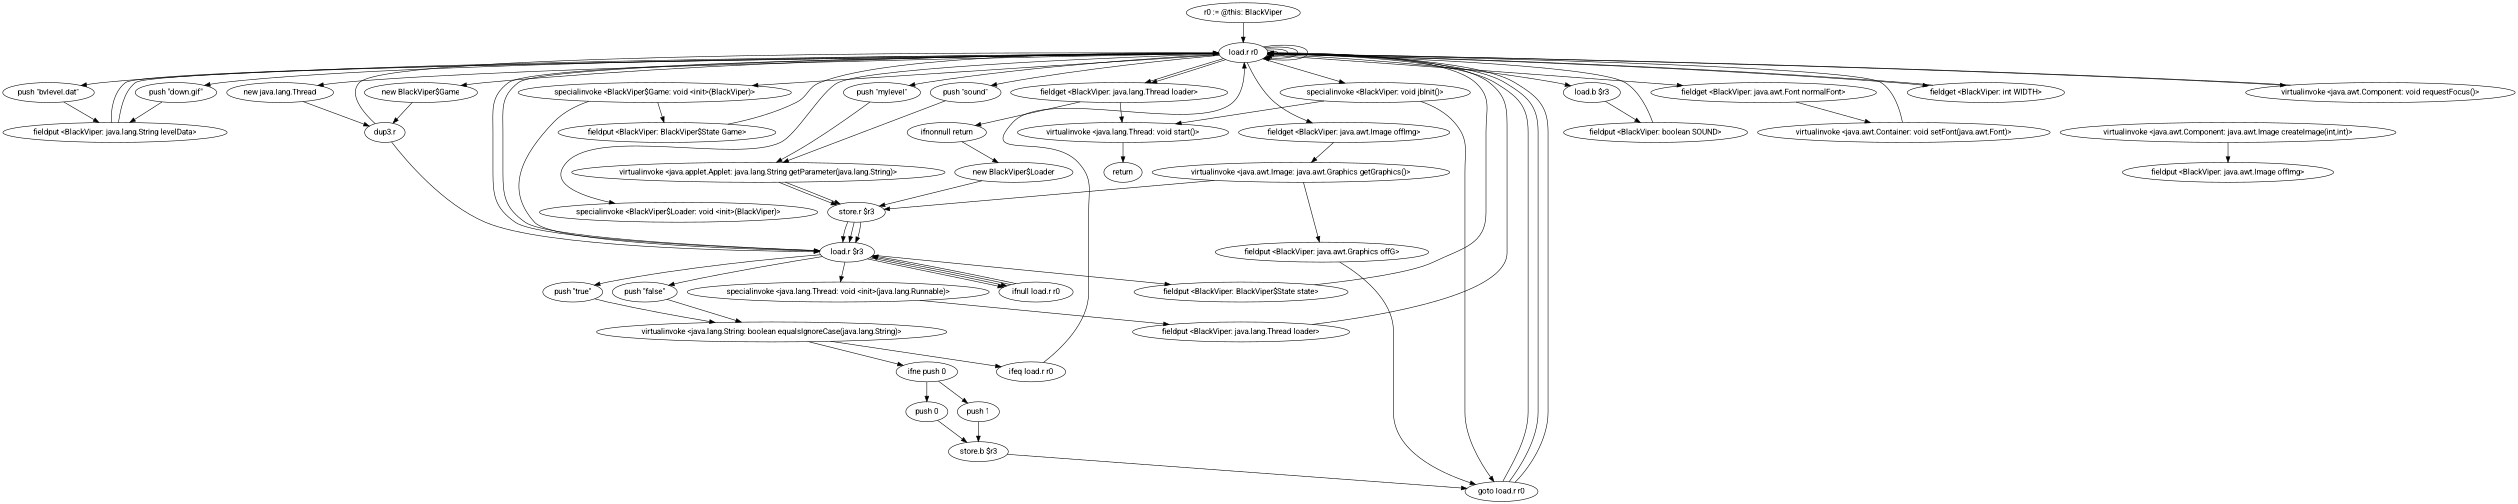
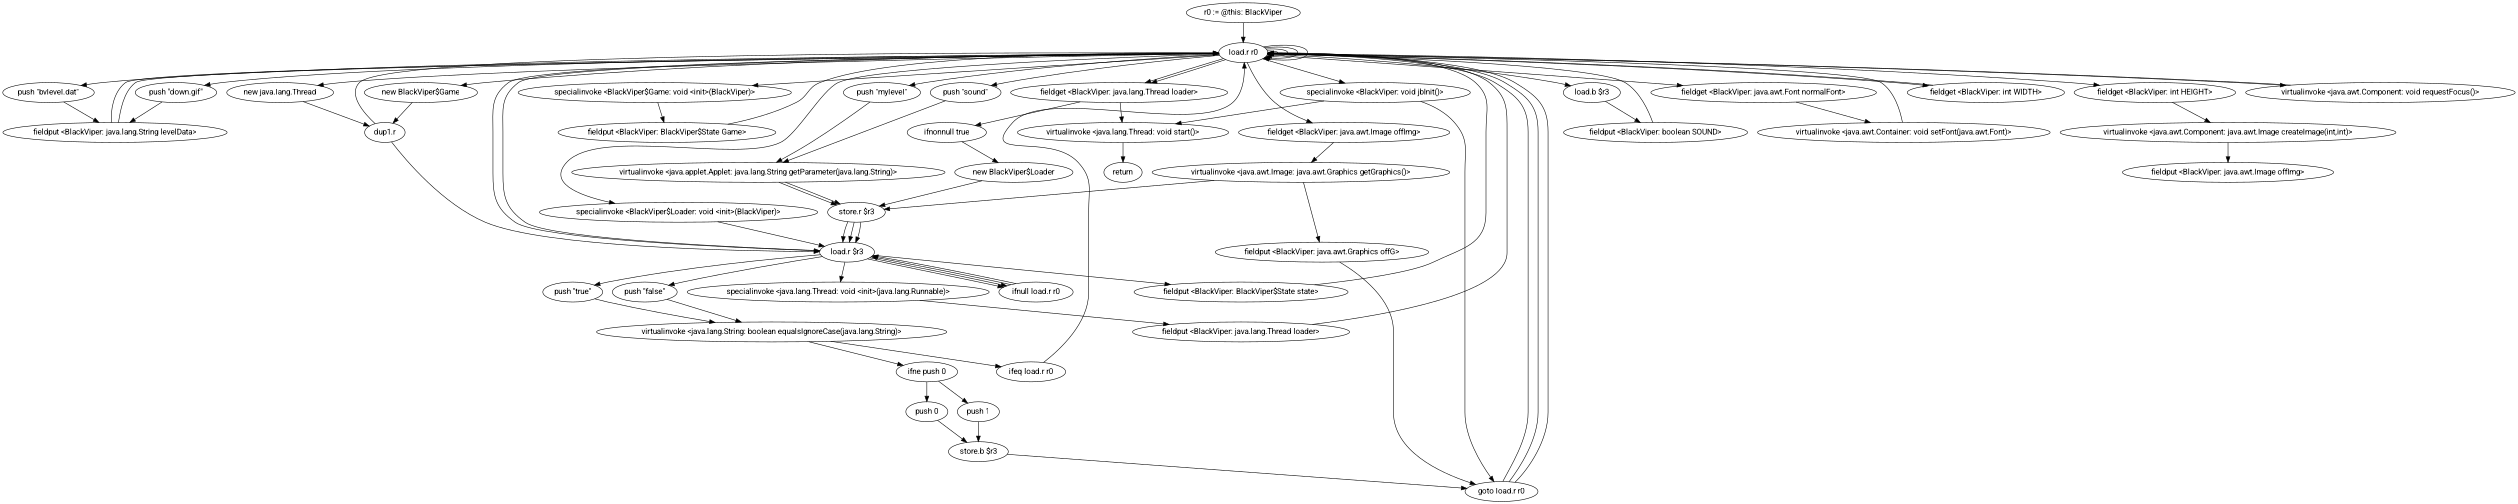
none -> (2155, 93)
(385, 132) -> (385, 132)
(947, 132) -> (947, 132)
(533, 220) -> (768, 233)
